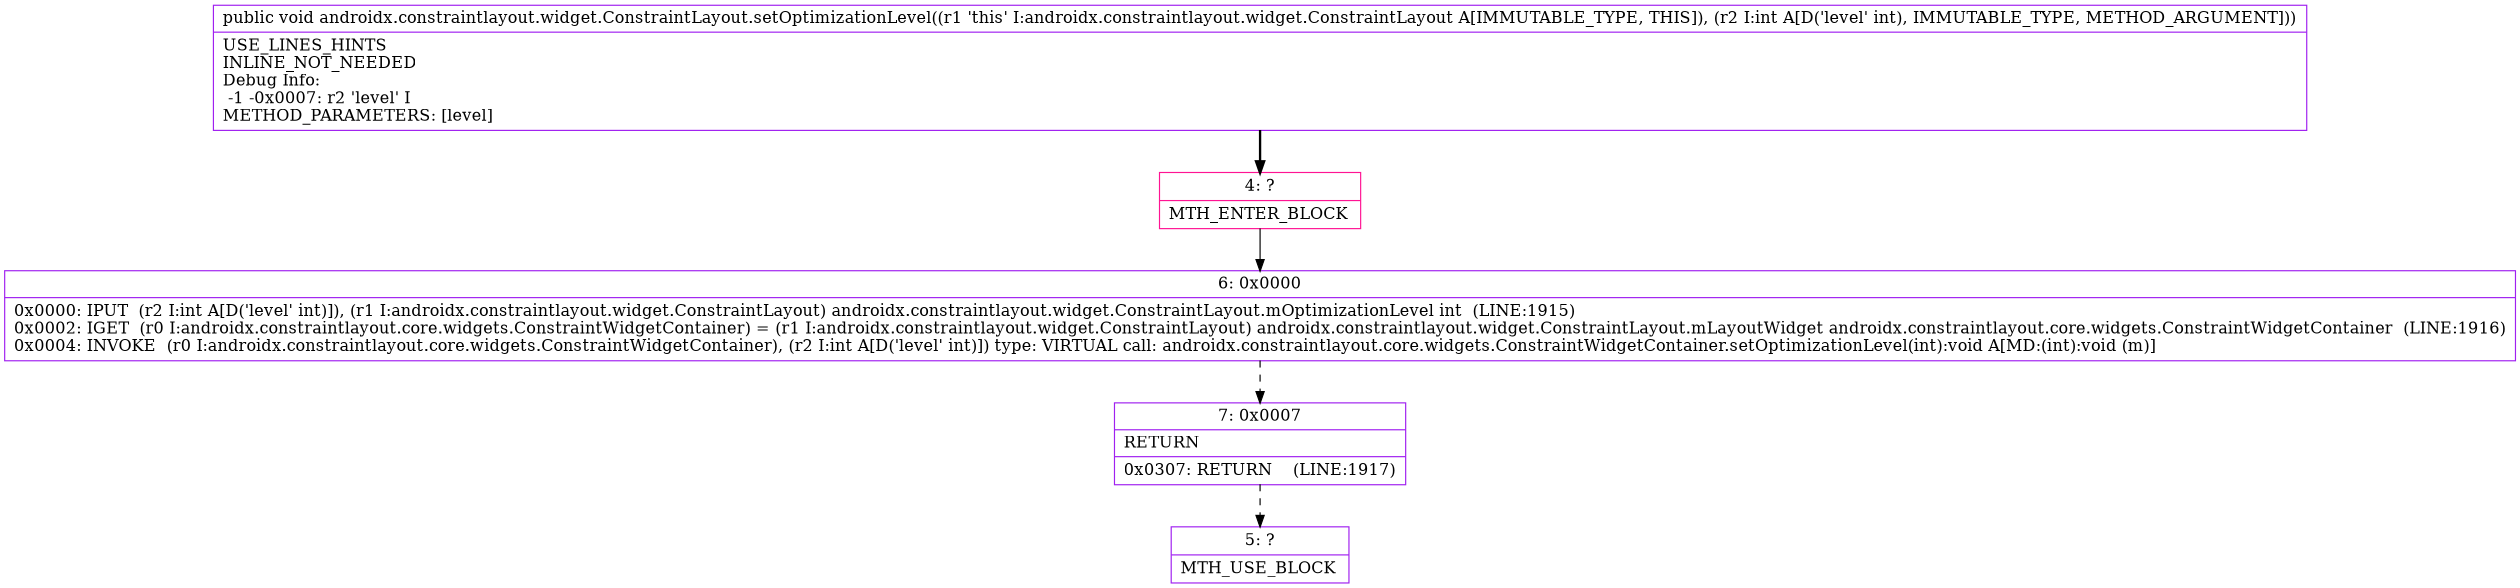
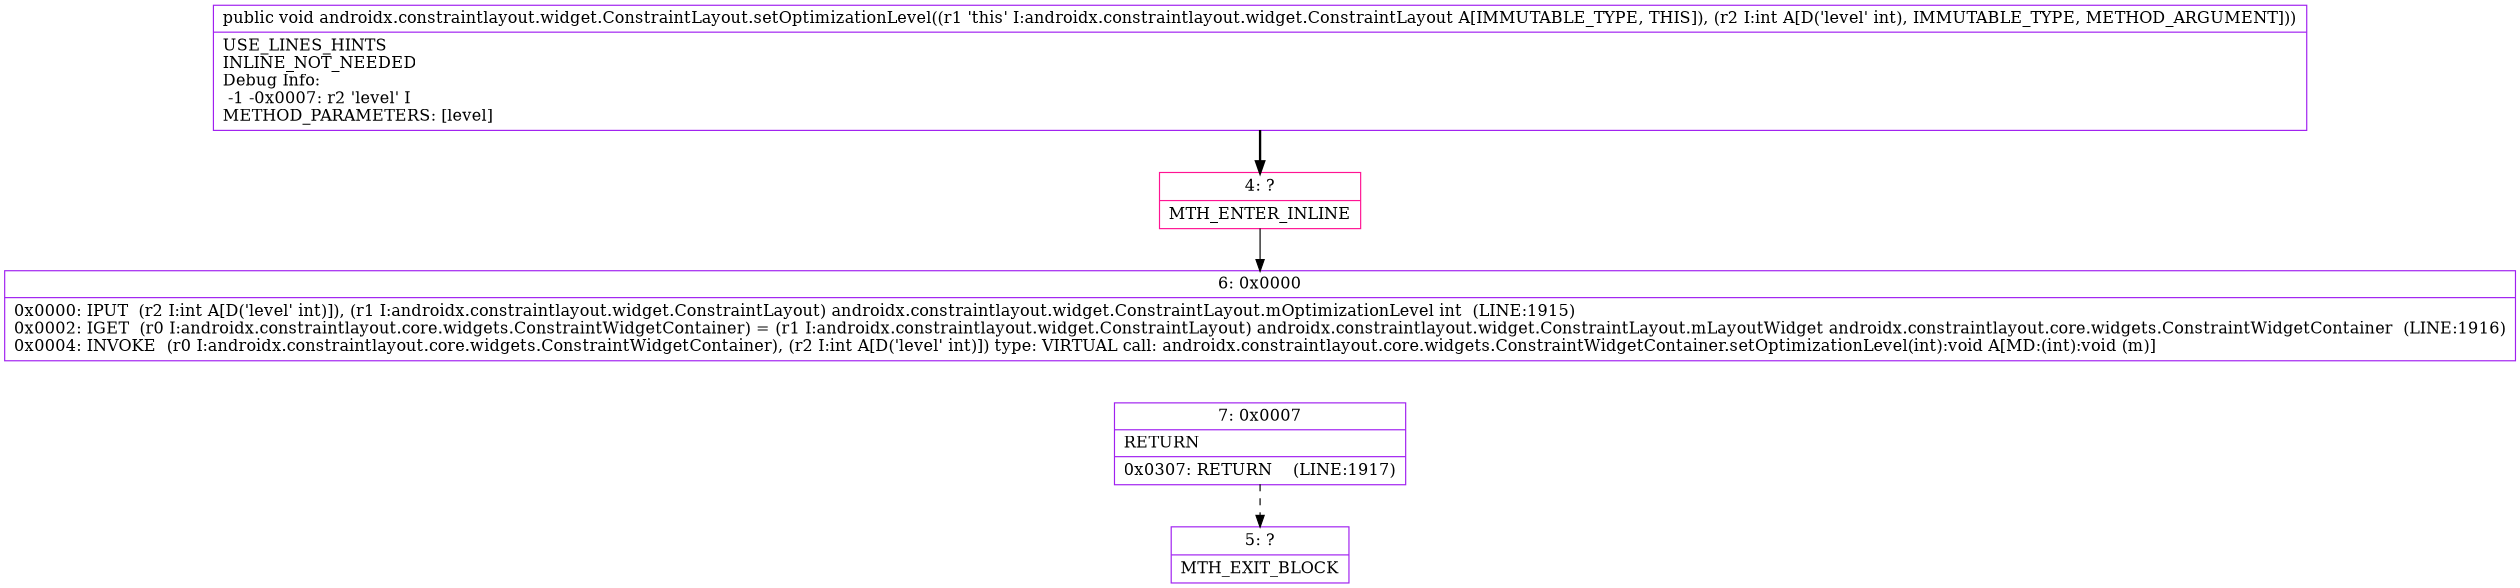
(1259, 214) -> (1260, 214)
(1260, 376) -> none
(1258, 568) -> (1260, 568)
